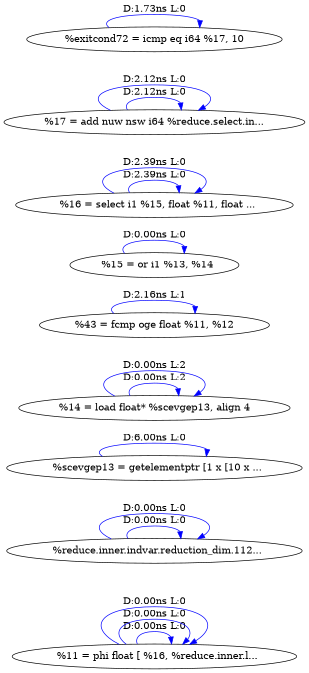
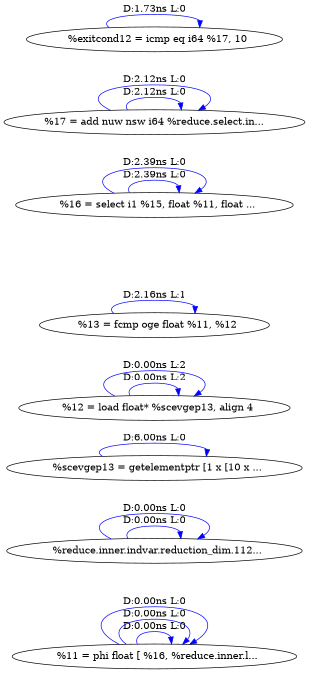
(154, 39) -> (154, 39)
(154, 265) -> none
(154, 325) -> (154, 325)
(154, 408) -> (154, 408)
